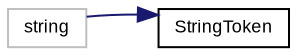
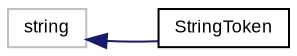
(112, 15) -> (132, 42)
